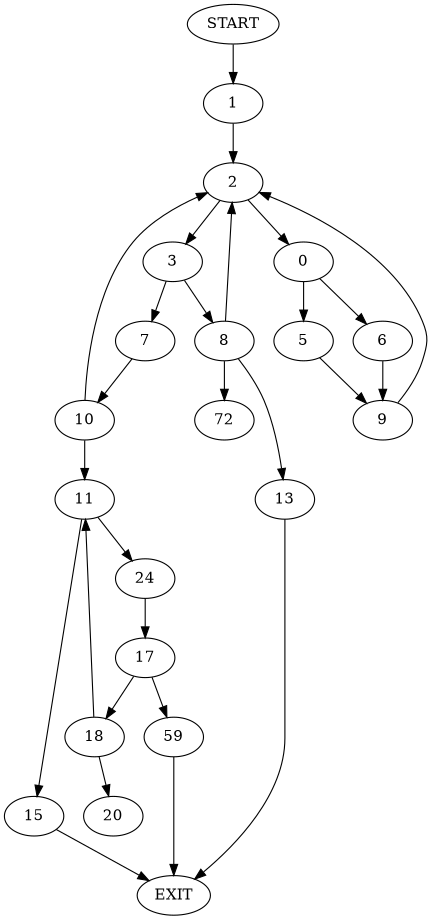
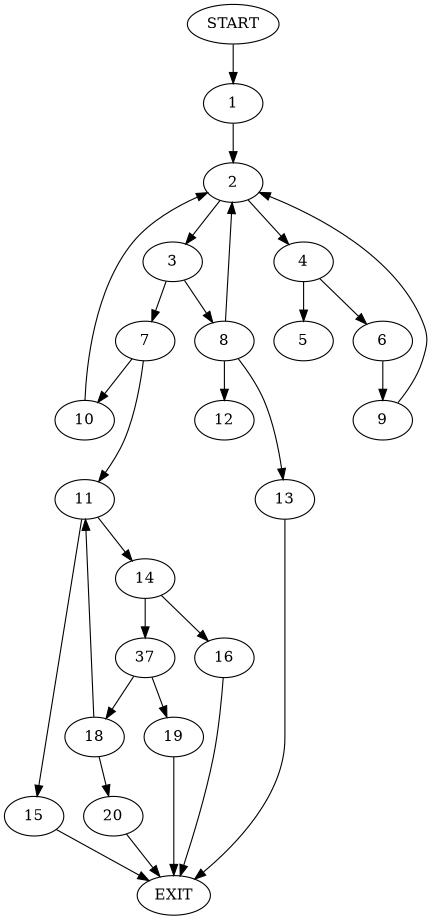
(304, 262) -> (304, 262)
(339, 377) -> none
(224, 420) -> (224, 420)
(85, 454) -> (132, 419)
(145, 579) -> (145, 579)
(145, 658) -> (145, 658)
none -> (224, 658)
(174, 737) -> (174, 737)
none -> (140, 851)
